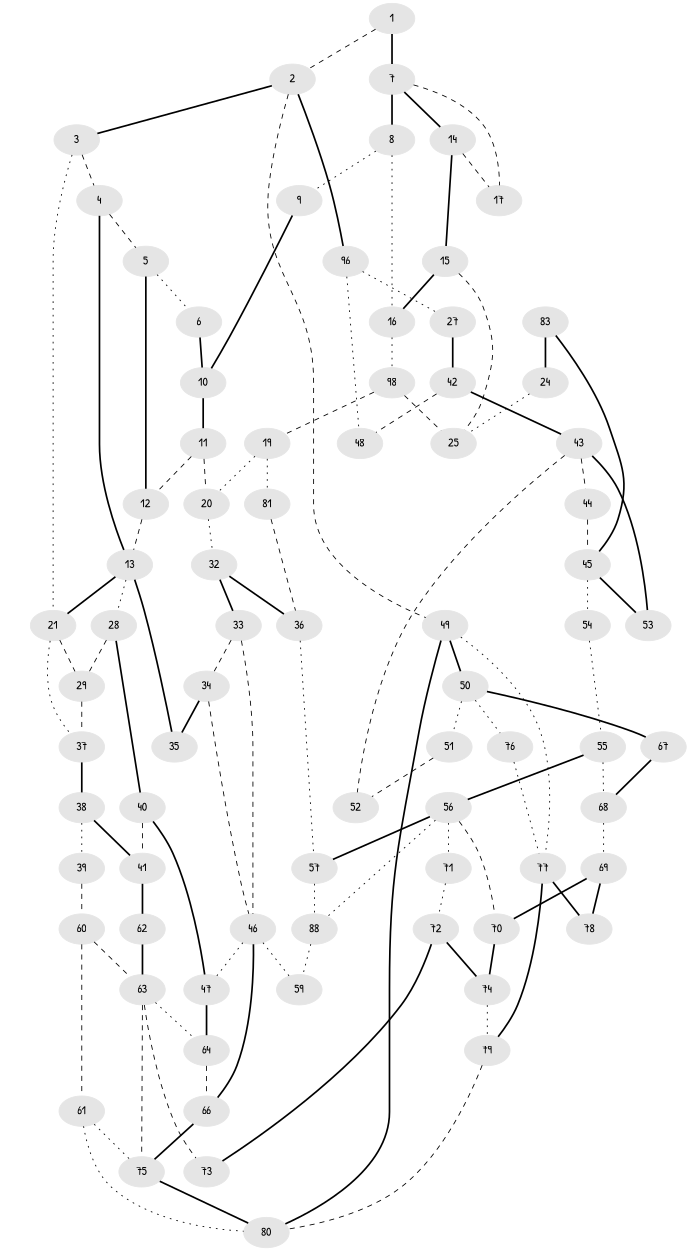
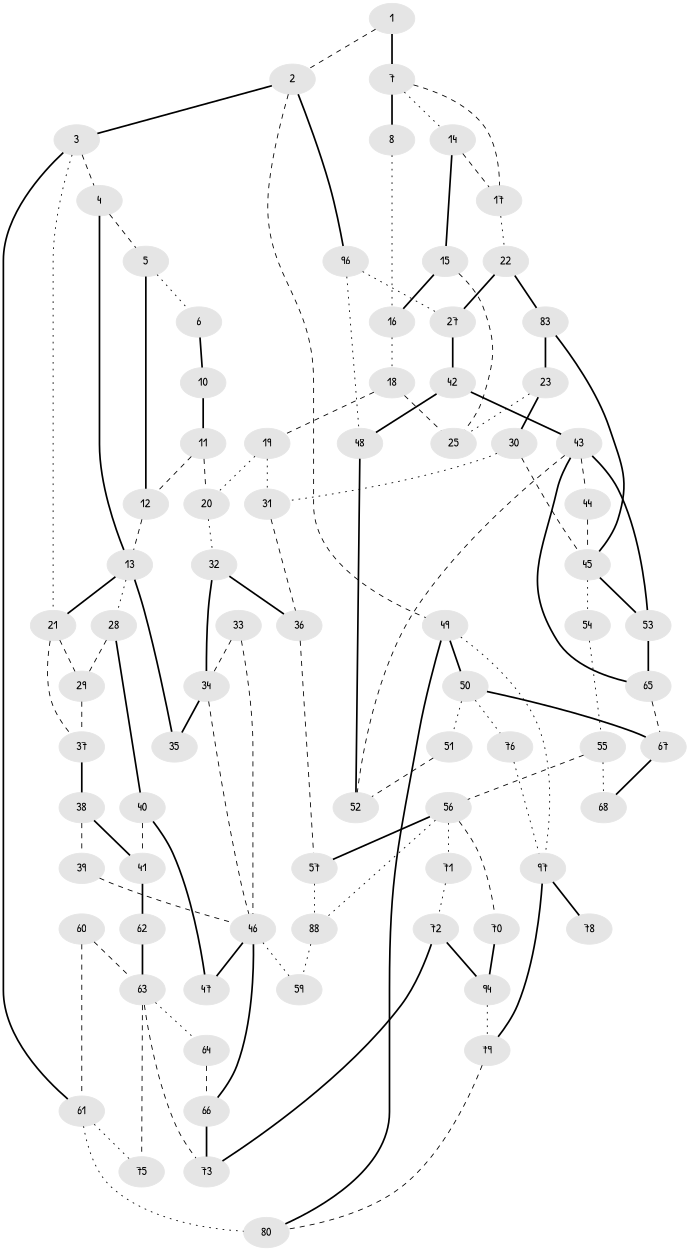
(422, 110) -> (422, 110)
(299, 201) -> none
none -> (506, 261)
(392, 383) -> (392, 383)
(545, 383) -> (545, 383)
(406, 413) -> (406, 413)
none -> (514, 443)
(267, 504) -> (267, 504)
(226, 595) -> (207, 625)
none -> (358, 626)
none -> (3, 627)
none -> (648, 686)
(49, 690) -> (49, 690)
(307, 747) -> (307, 747)
(526, 777) -> (526, 777)
(82, 838) -> (82, 838)
(543, 868) -> (543, 868)
(604, 868) -> none
(82, 899) -> (165, 902)
(230, 959) -> (230, 959)
(487, 990) -> (487, 990)
(207, 1020) -> none
(174, 1142) -> (207, 1142)
(204, 1202) -> none
